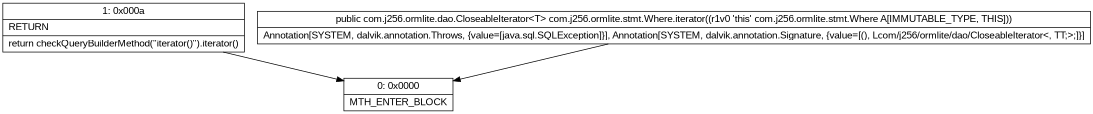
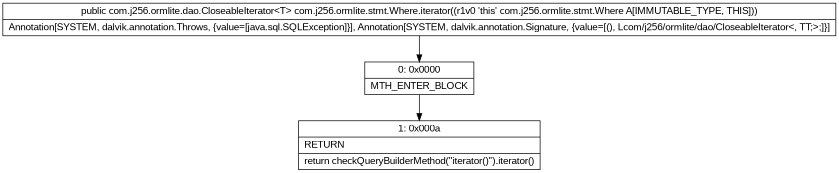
(280, 66) -> (419, 104)
